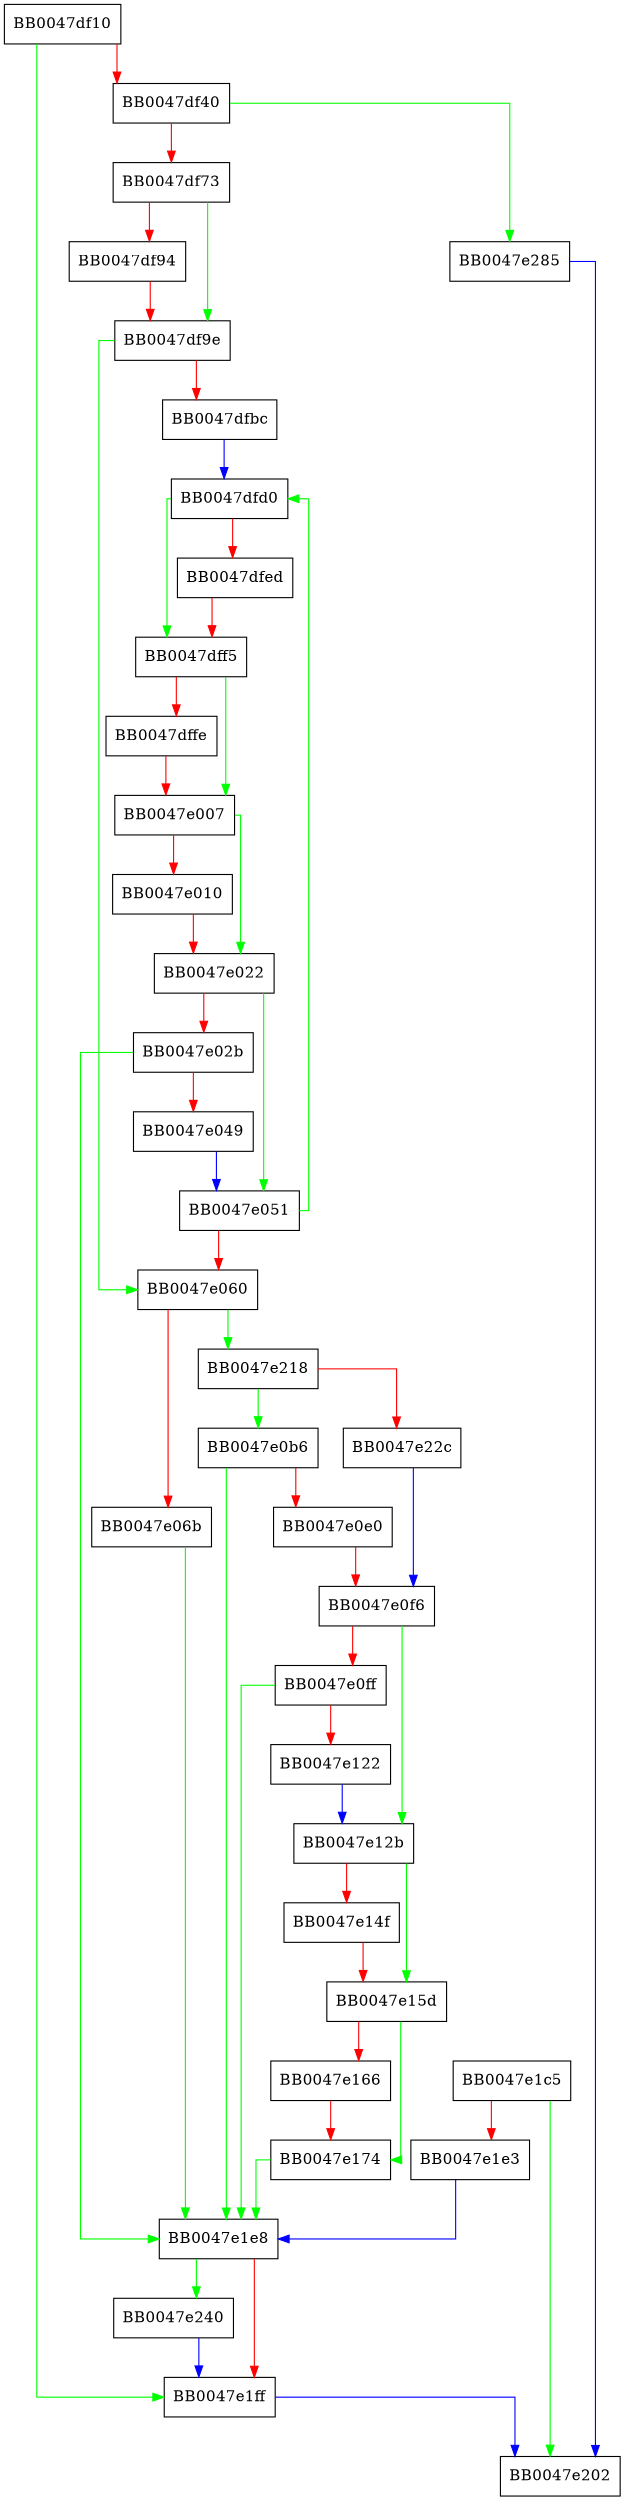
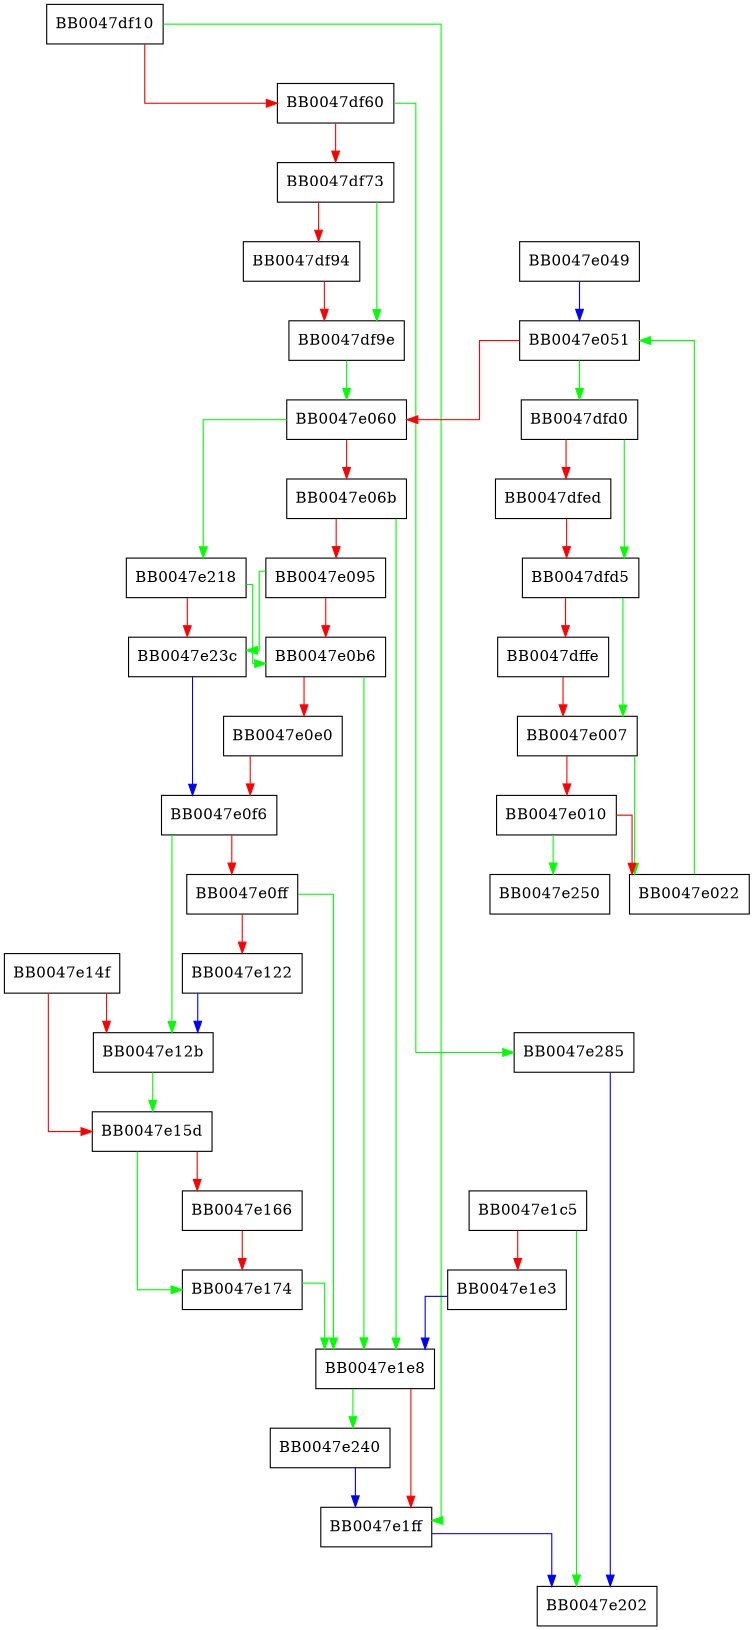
(171, 103) -> (336, 103)
(220, 420) -> none
none -> (326, 578)
(191, 657) -> (581, 578)
none -> (550, 894)
(193, 1052) -> none
(402, 1448) -> (187, 657)
(347, 1877) -> (107, 1007)
